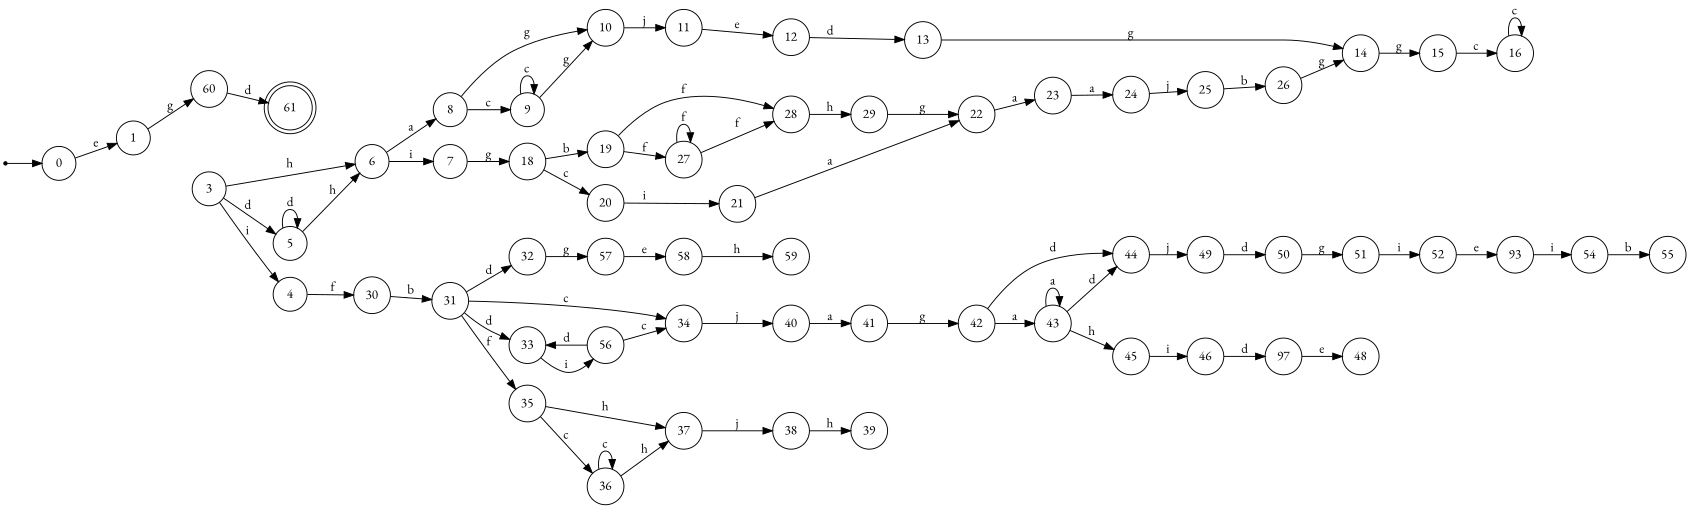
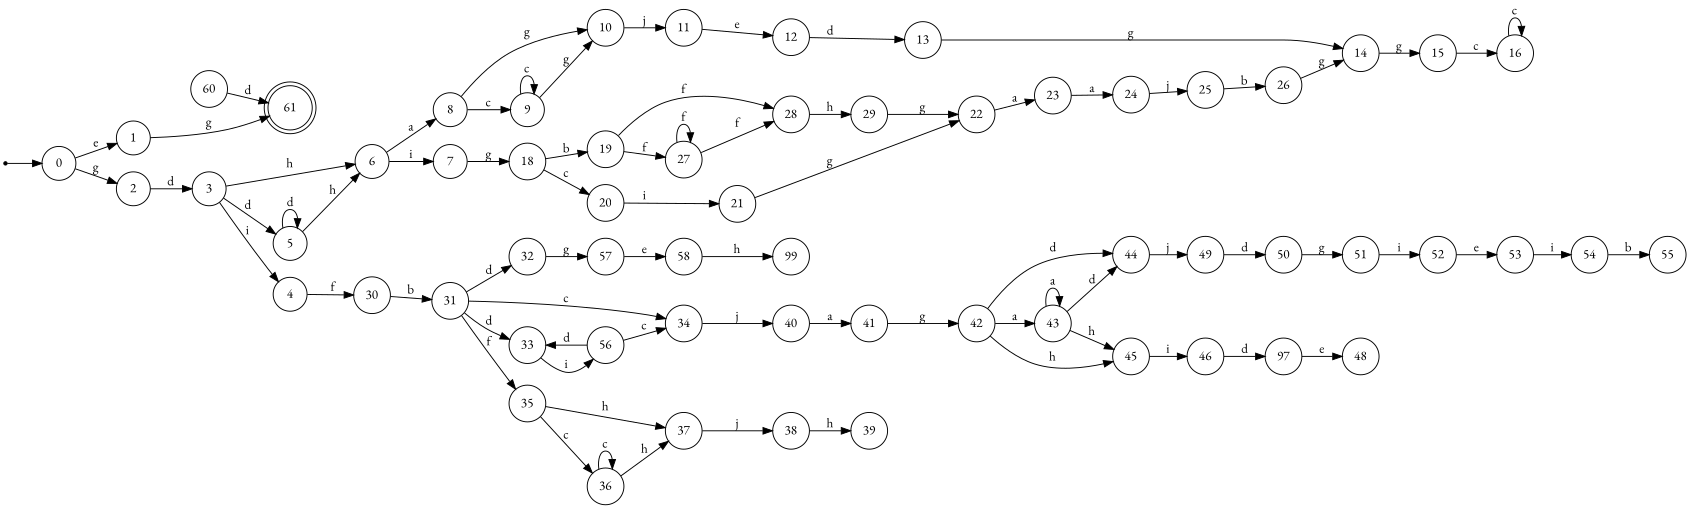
(167, 117) -> (206, 133)
(830, 161) -> (830, 161)
none -> (133, 189)
(1515, 255) -> (1515, 255)
(791, 257) -> (791, 257)
none -> (1043, 366)
